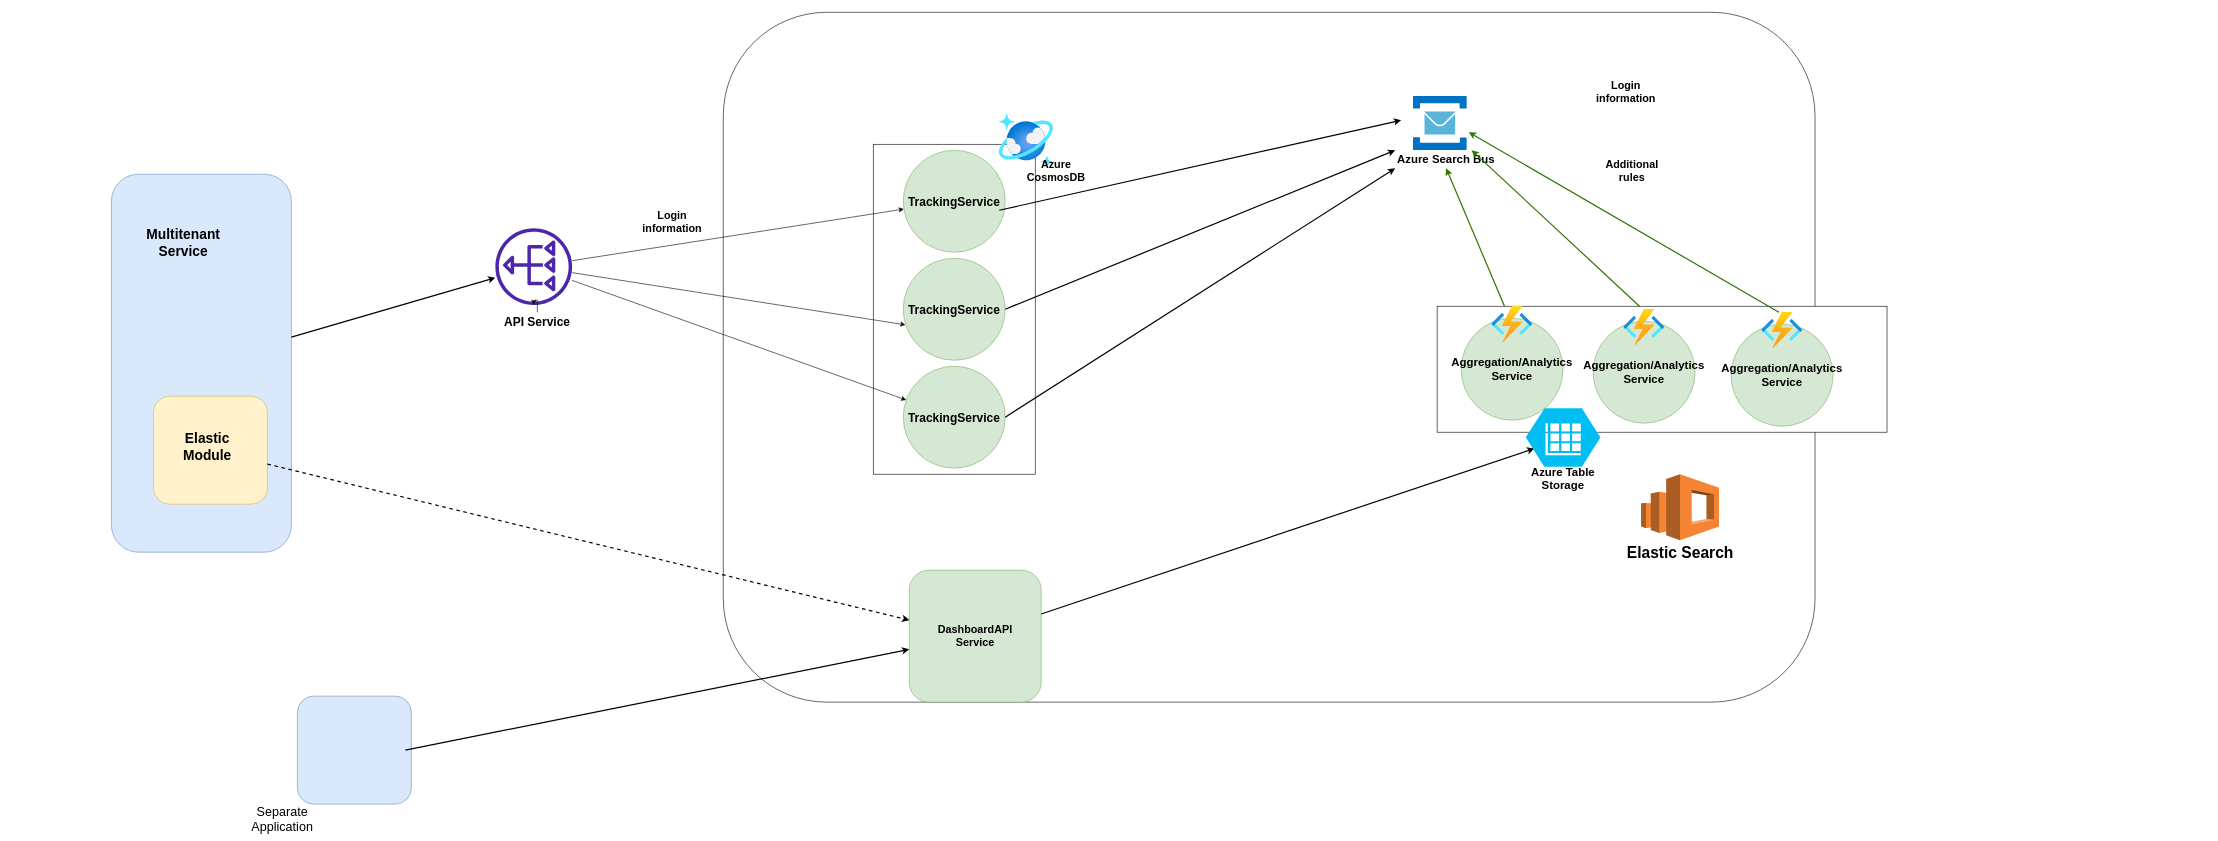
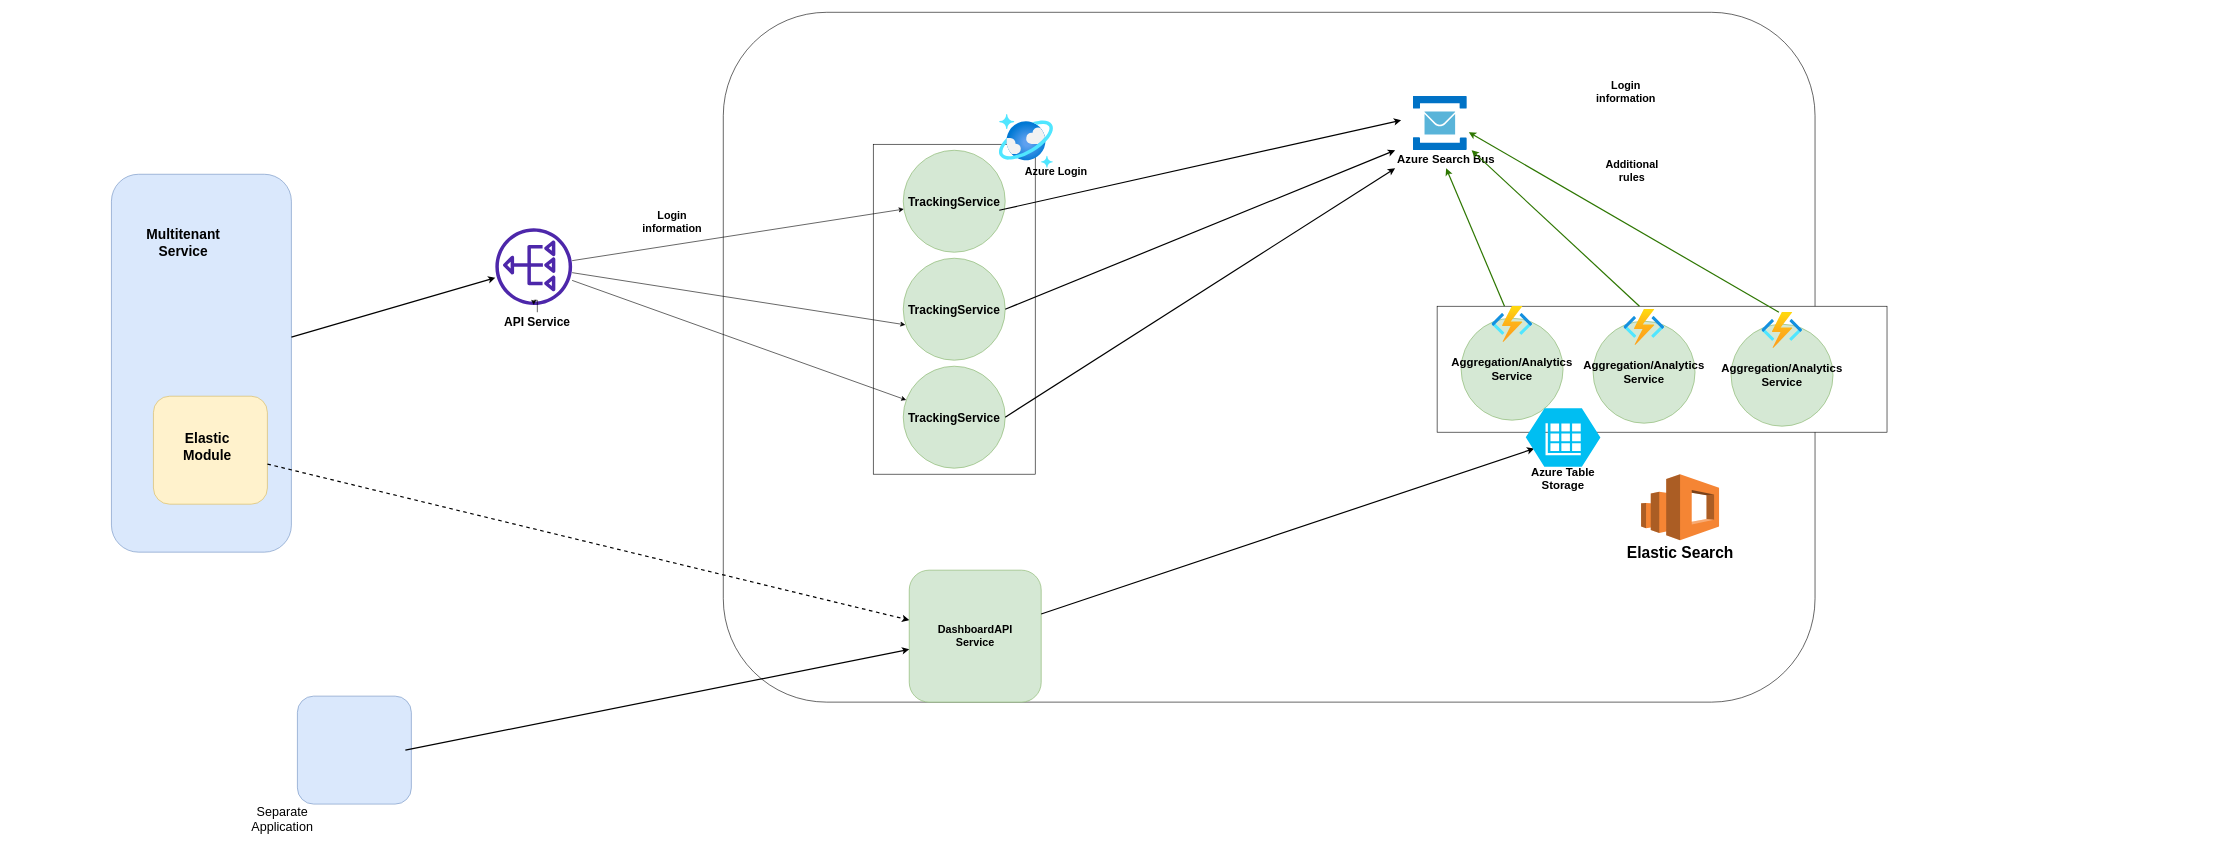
(1056, 171) -> (1056, 171)
